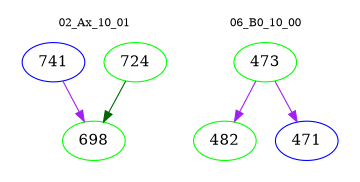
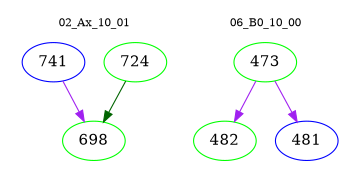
(307, 141) -> (307, 141)
